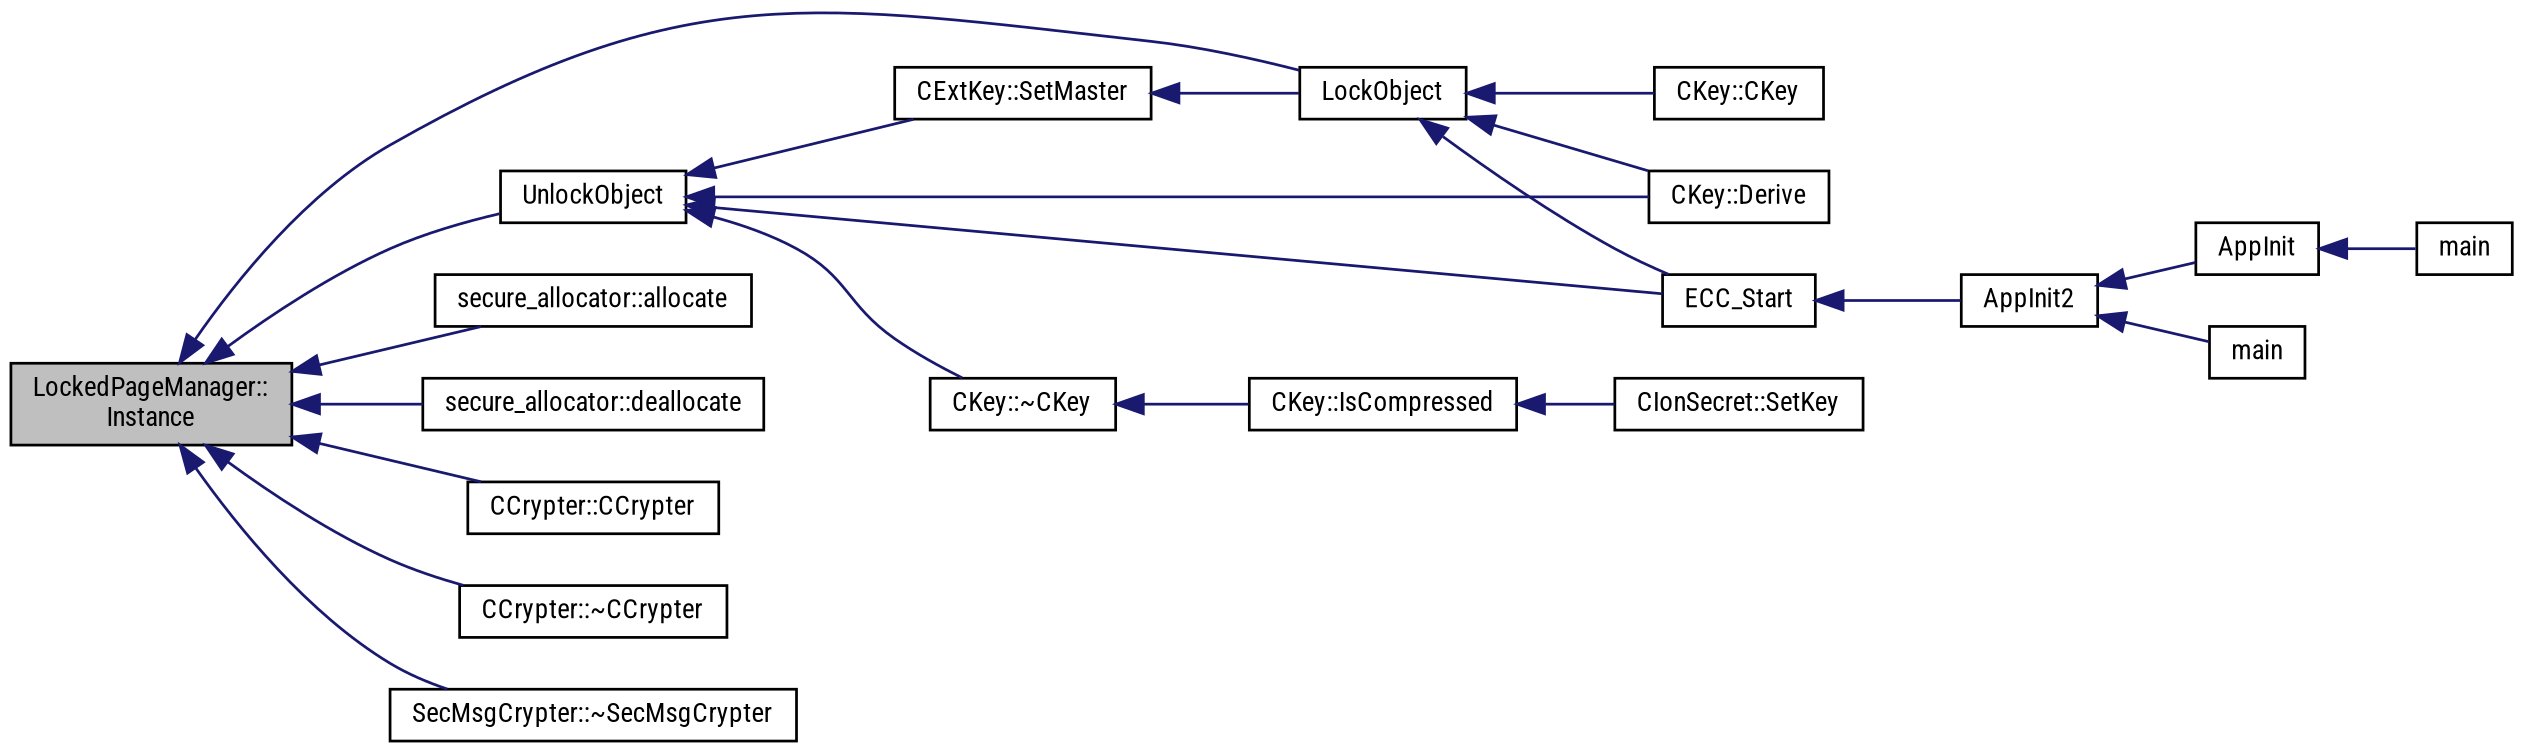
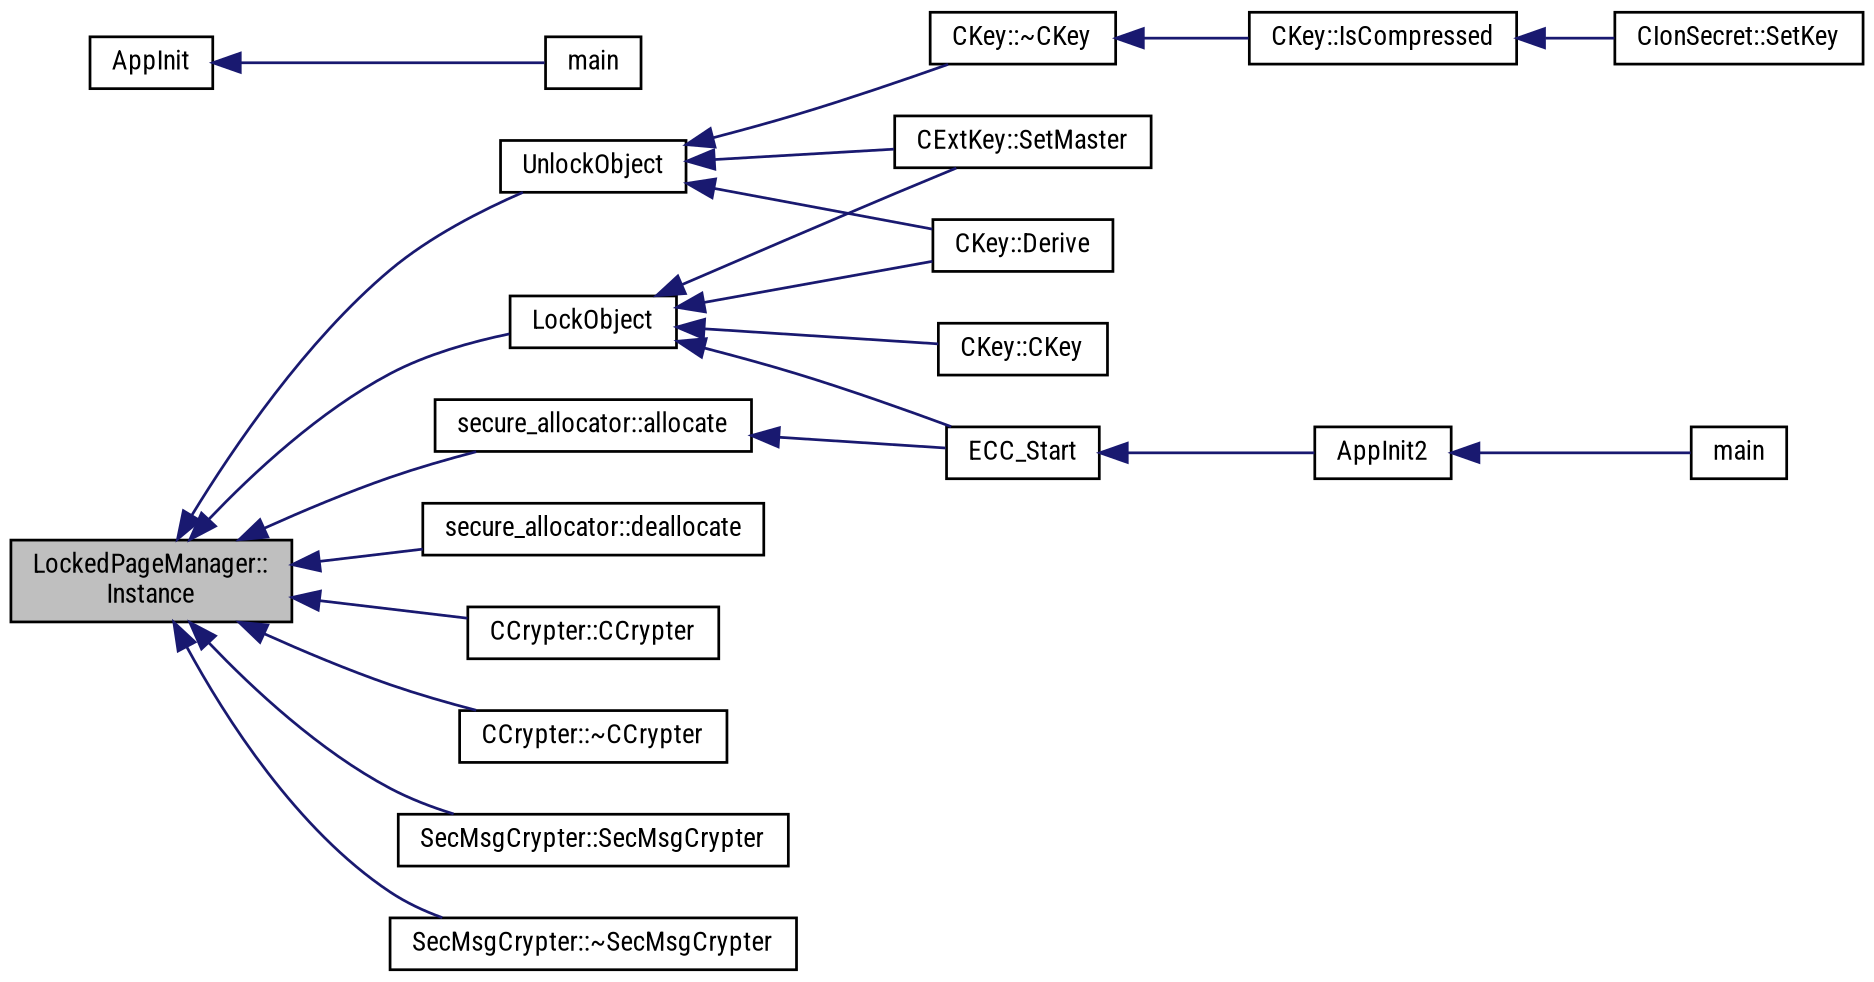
(1239, 93) -> (819, 226)
(1188, 251) -> (862, 443)
(2160, 271) -> none
none -> (593, 840)
